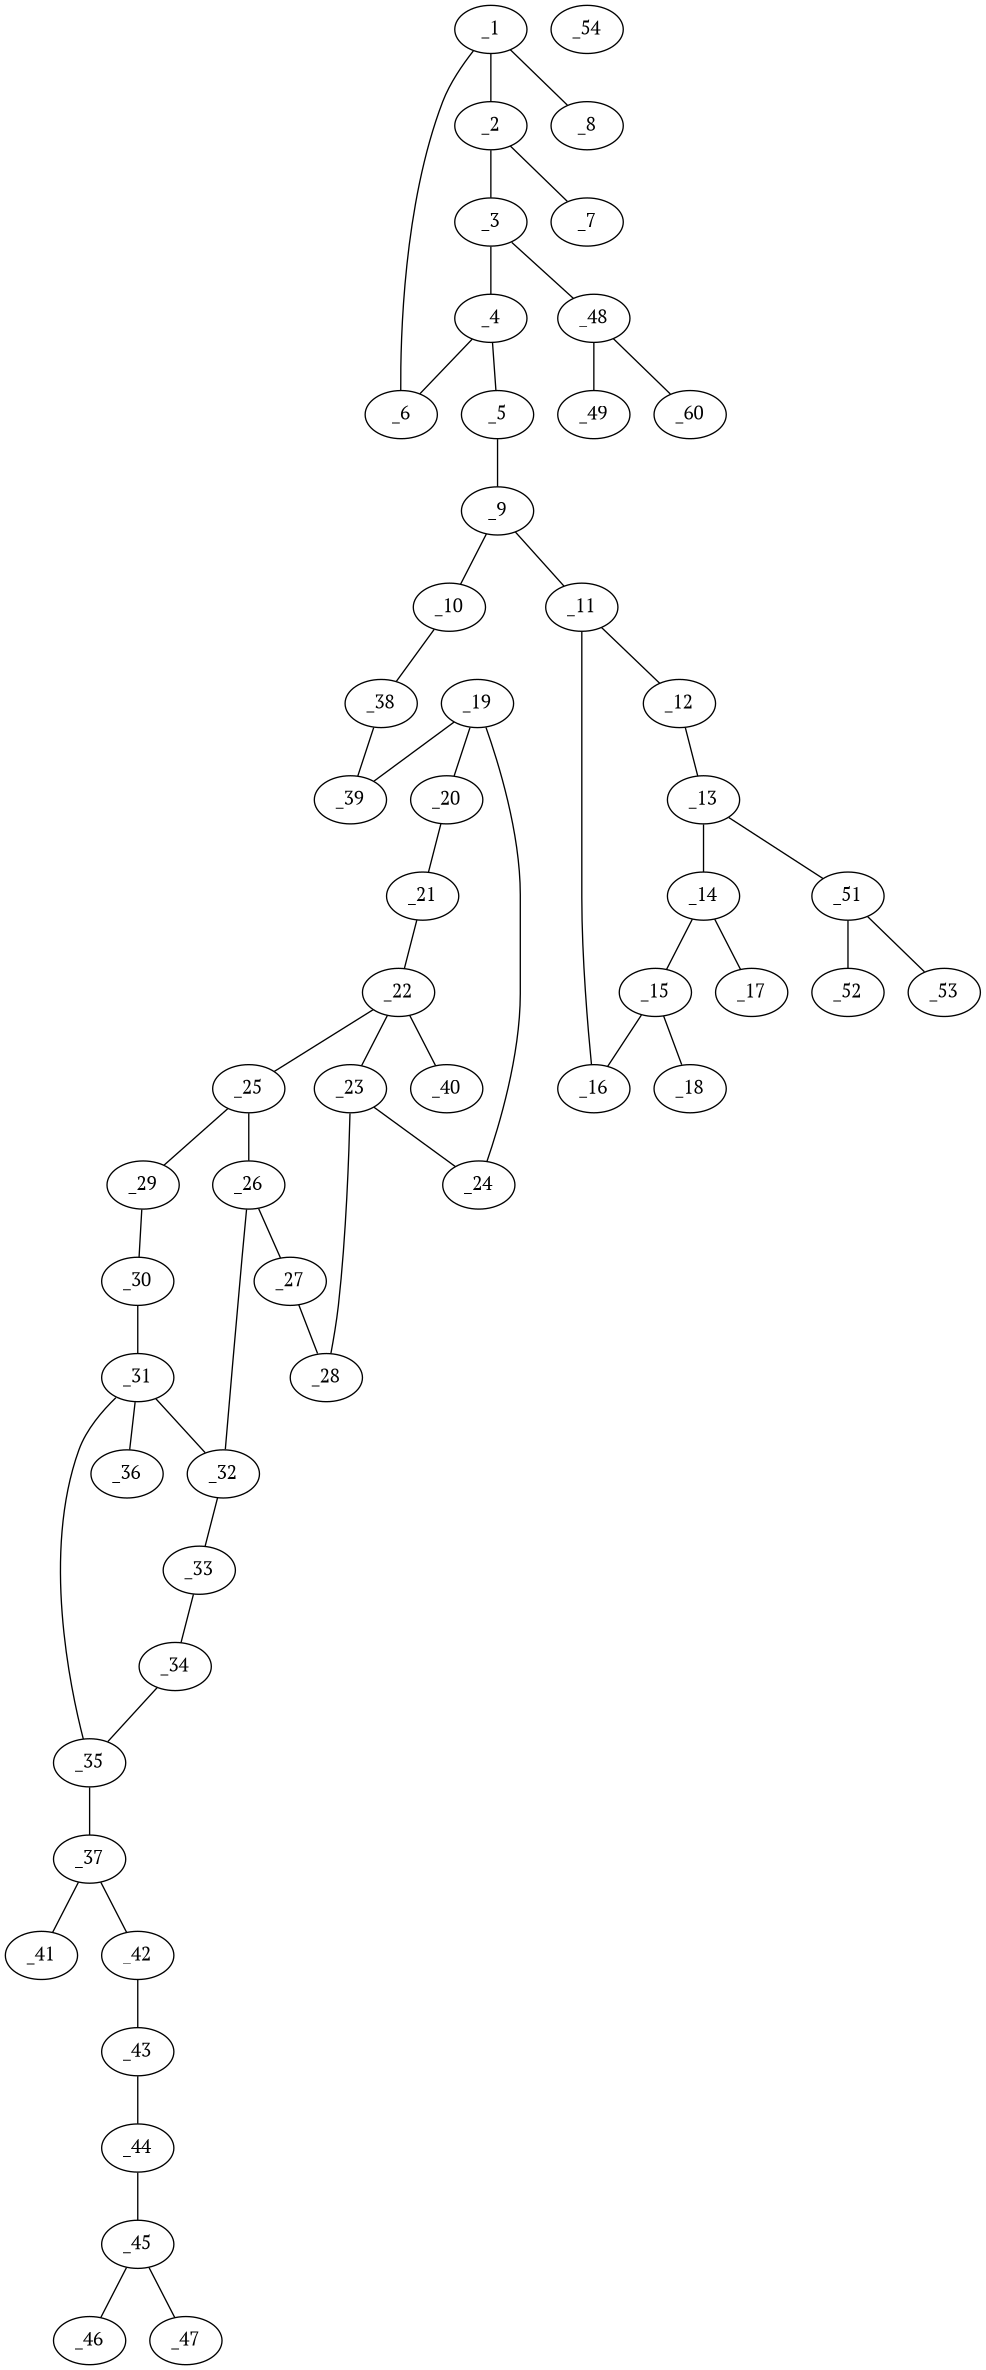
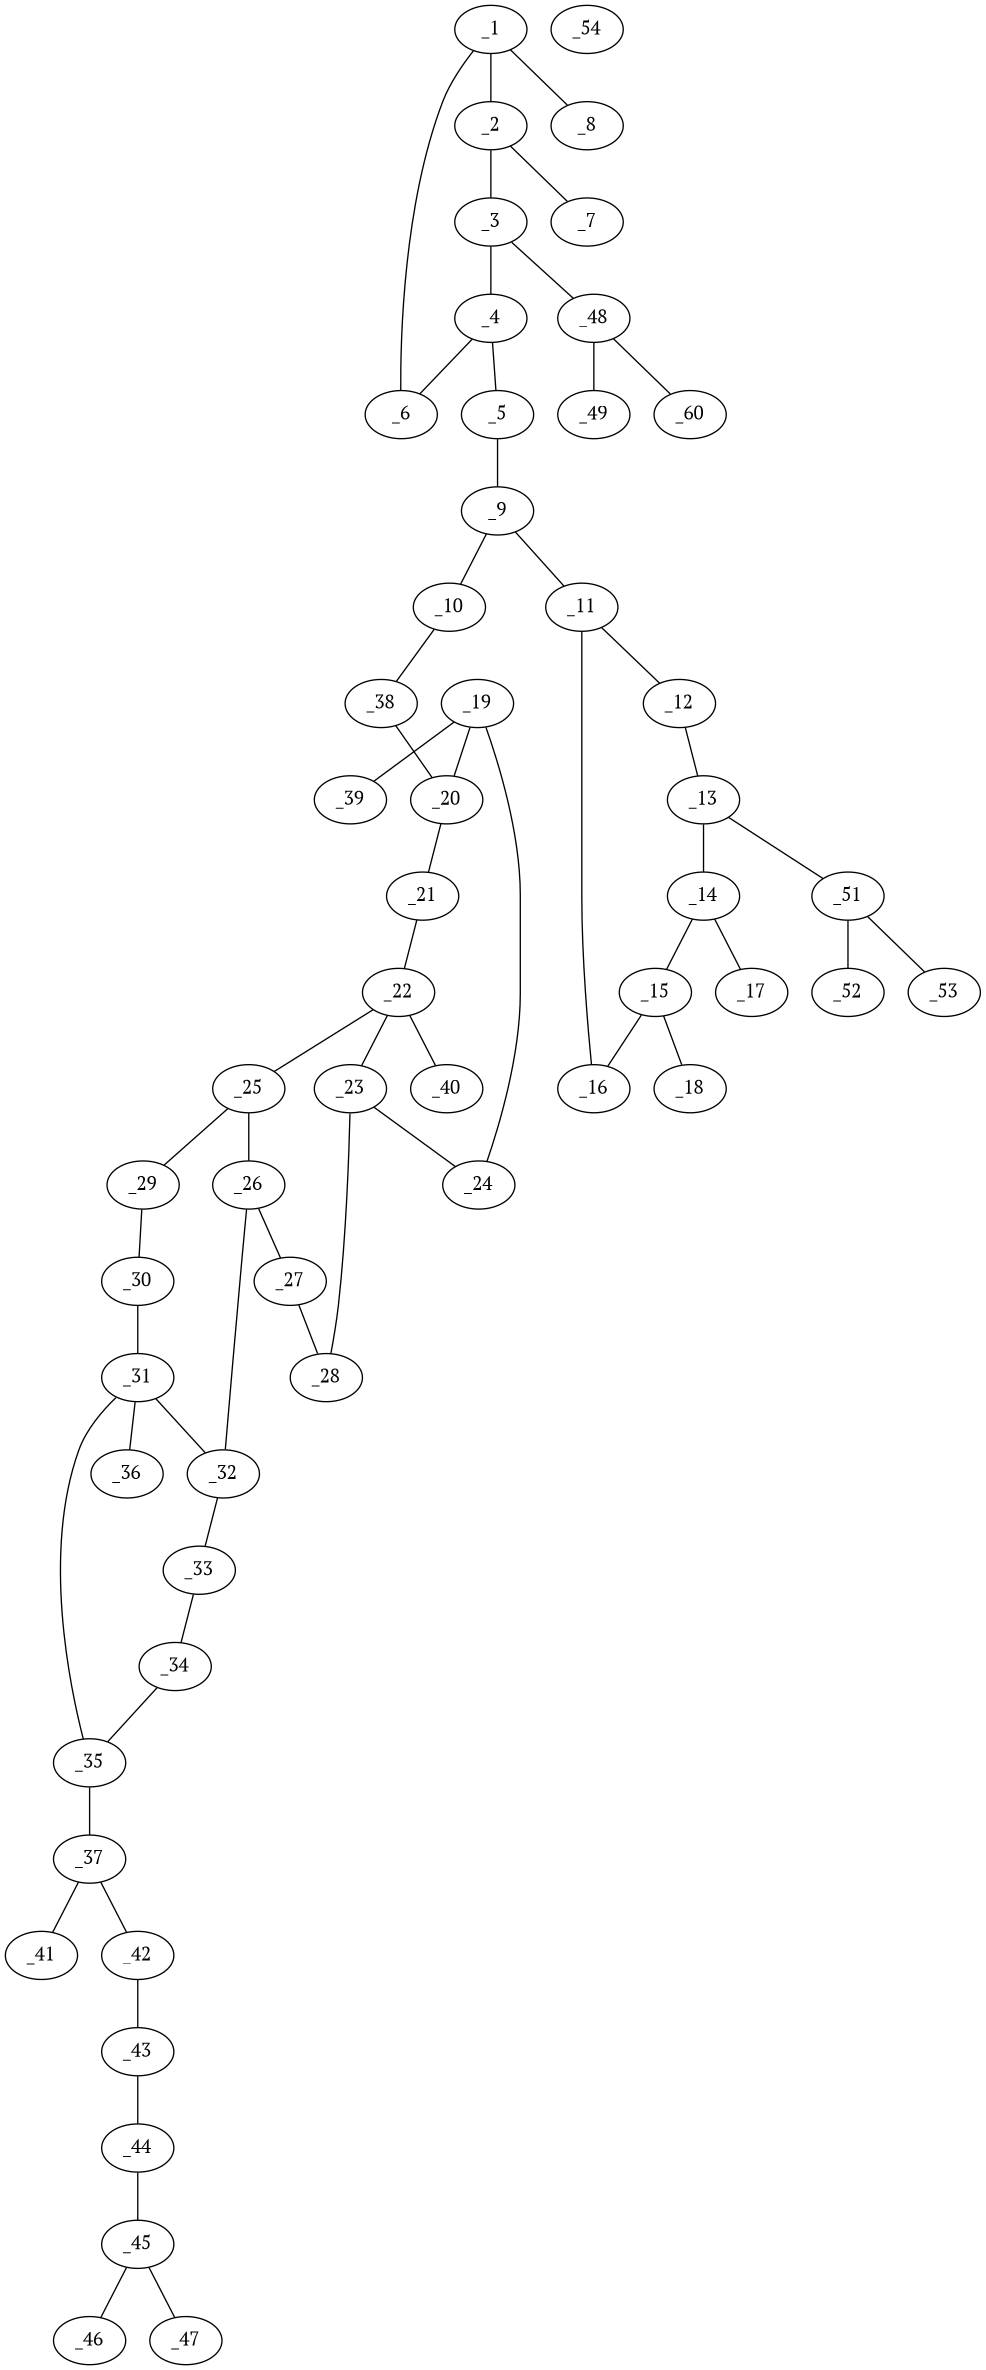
(366, 752) -> (409, 744)
